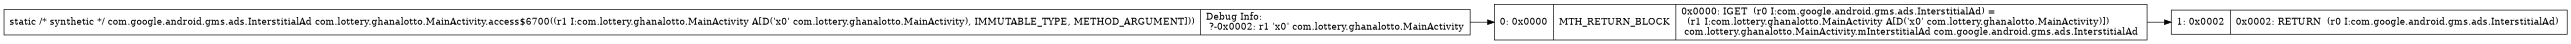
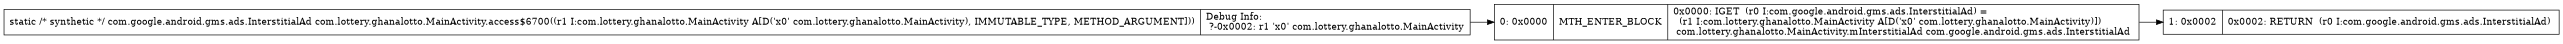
(1615, 22) -> (1611, 22)
